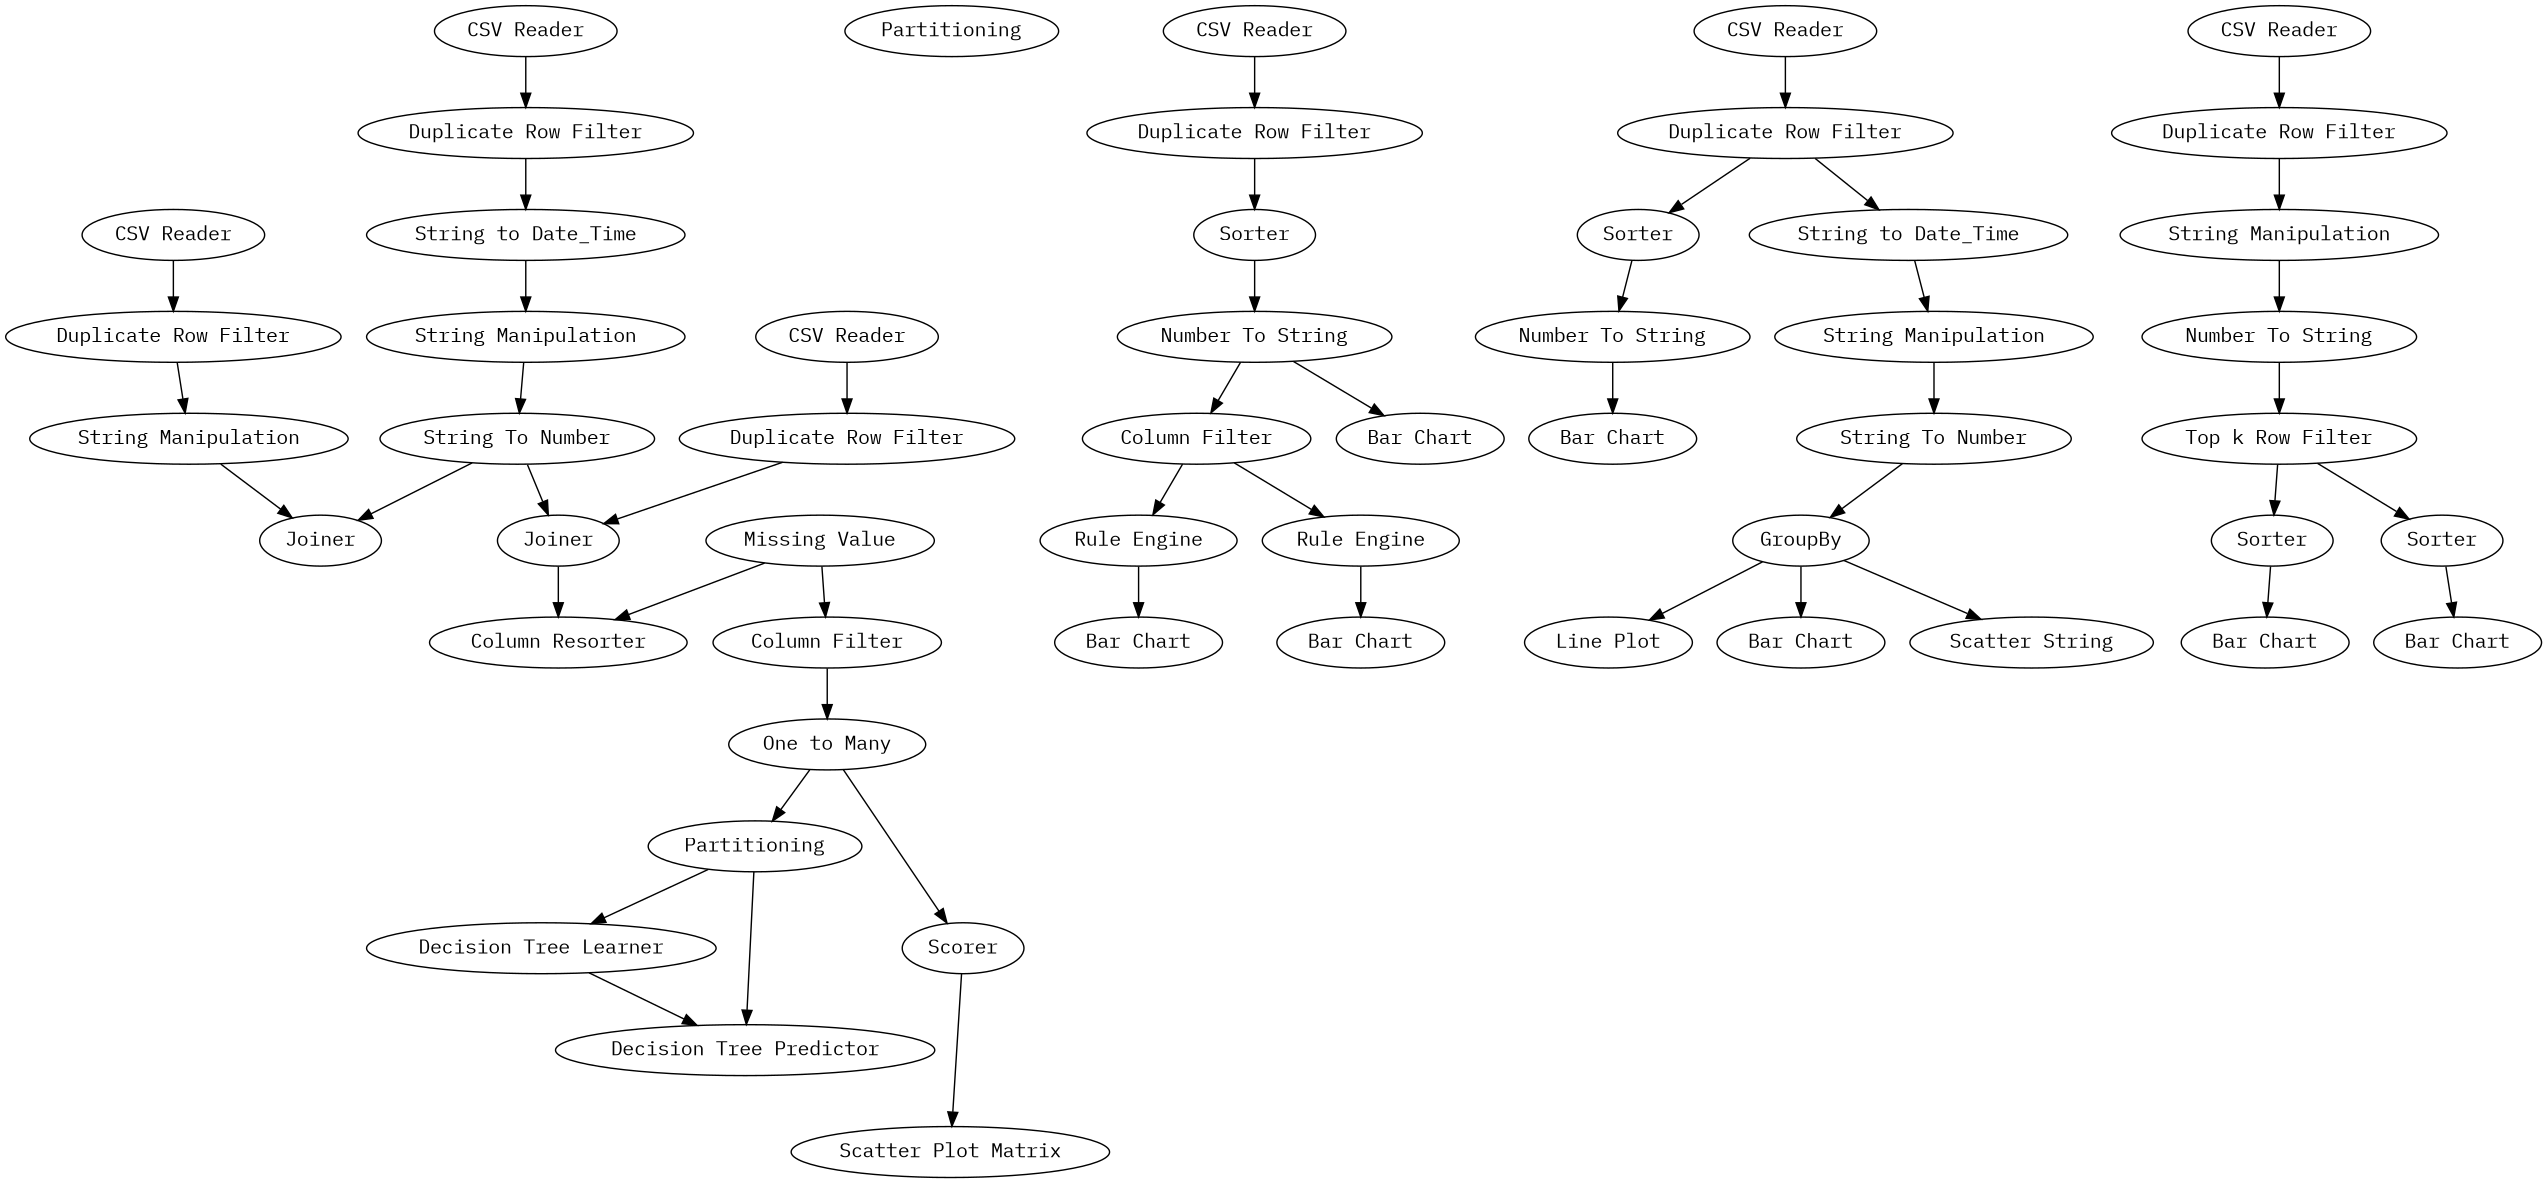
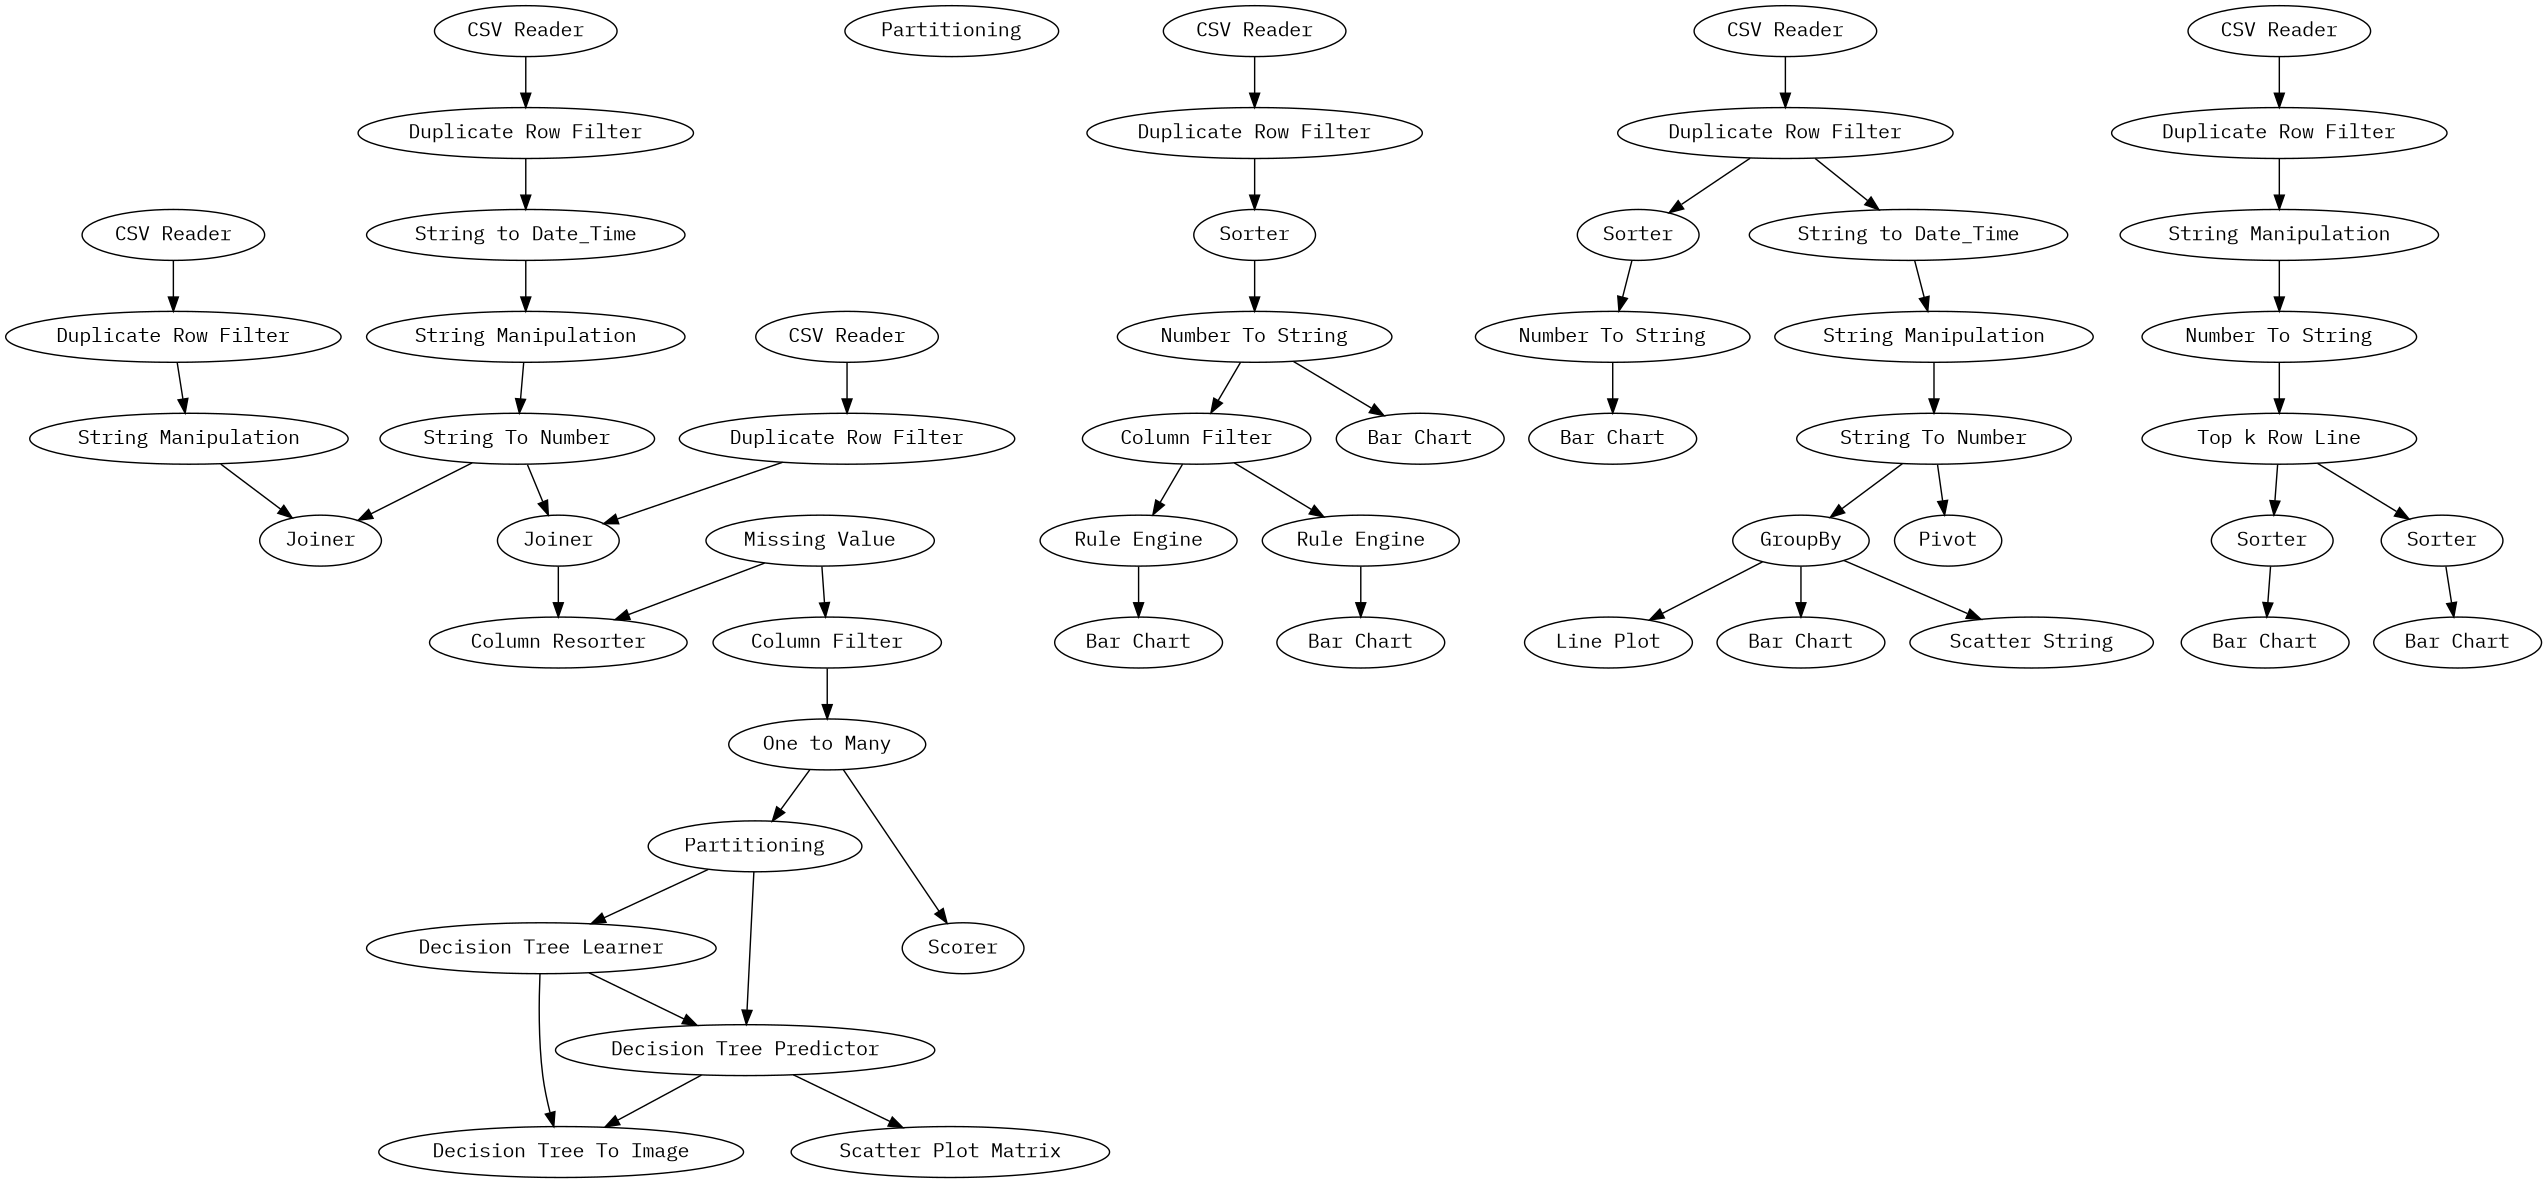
(2279, 439) -> (2279, 439)
none -> (1948, 541)
(957, 1043) -> (842, 1098)
none -> (561, 1152)
